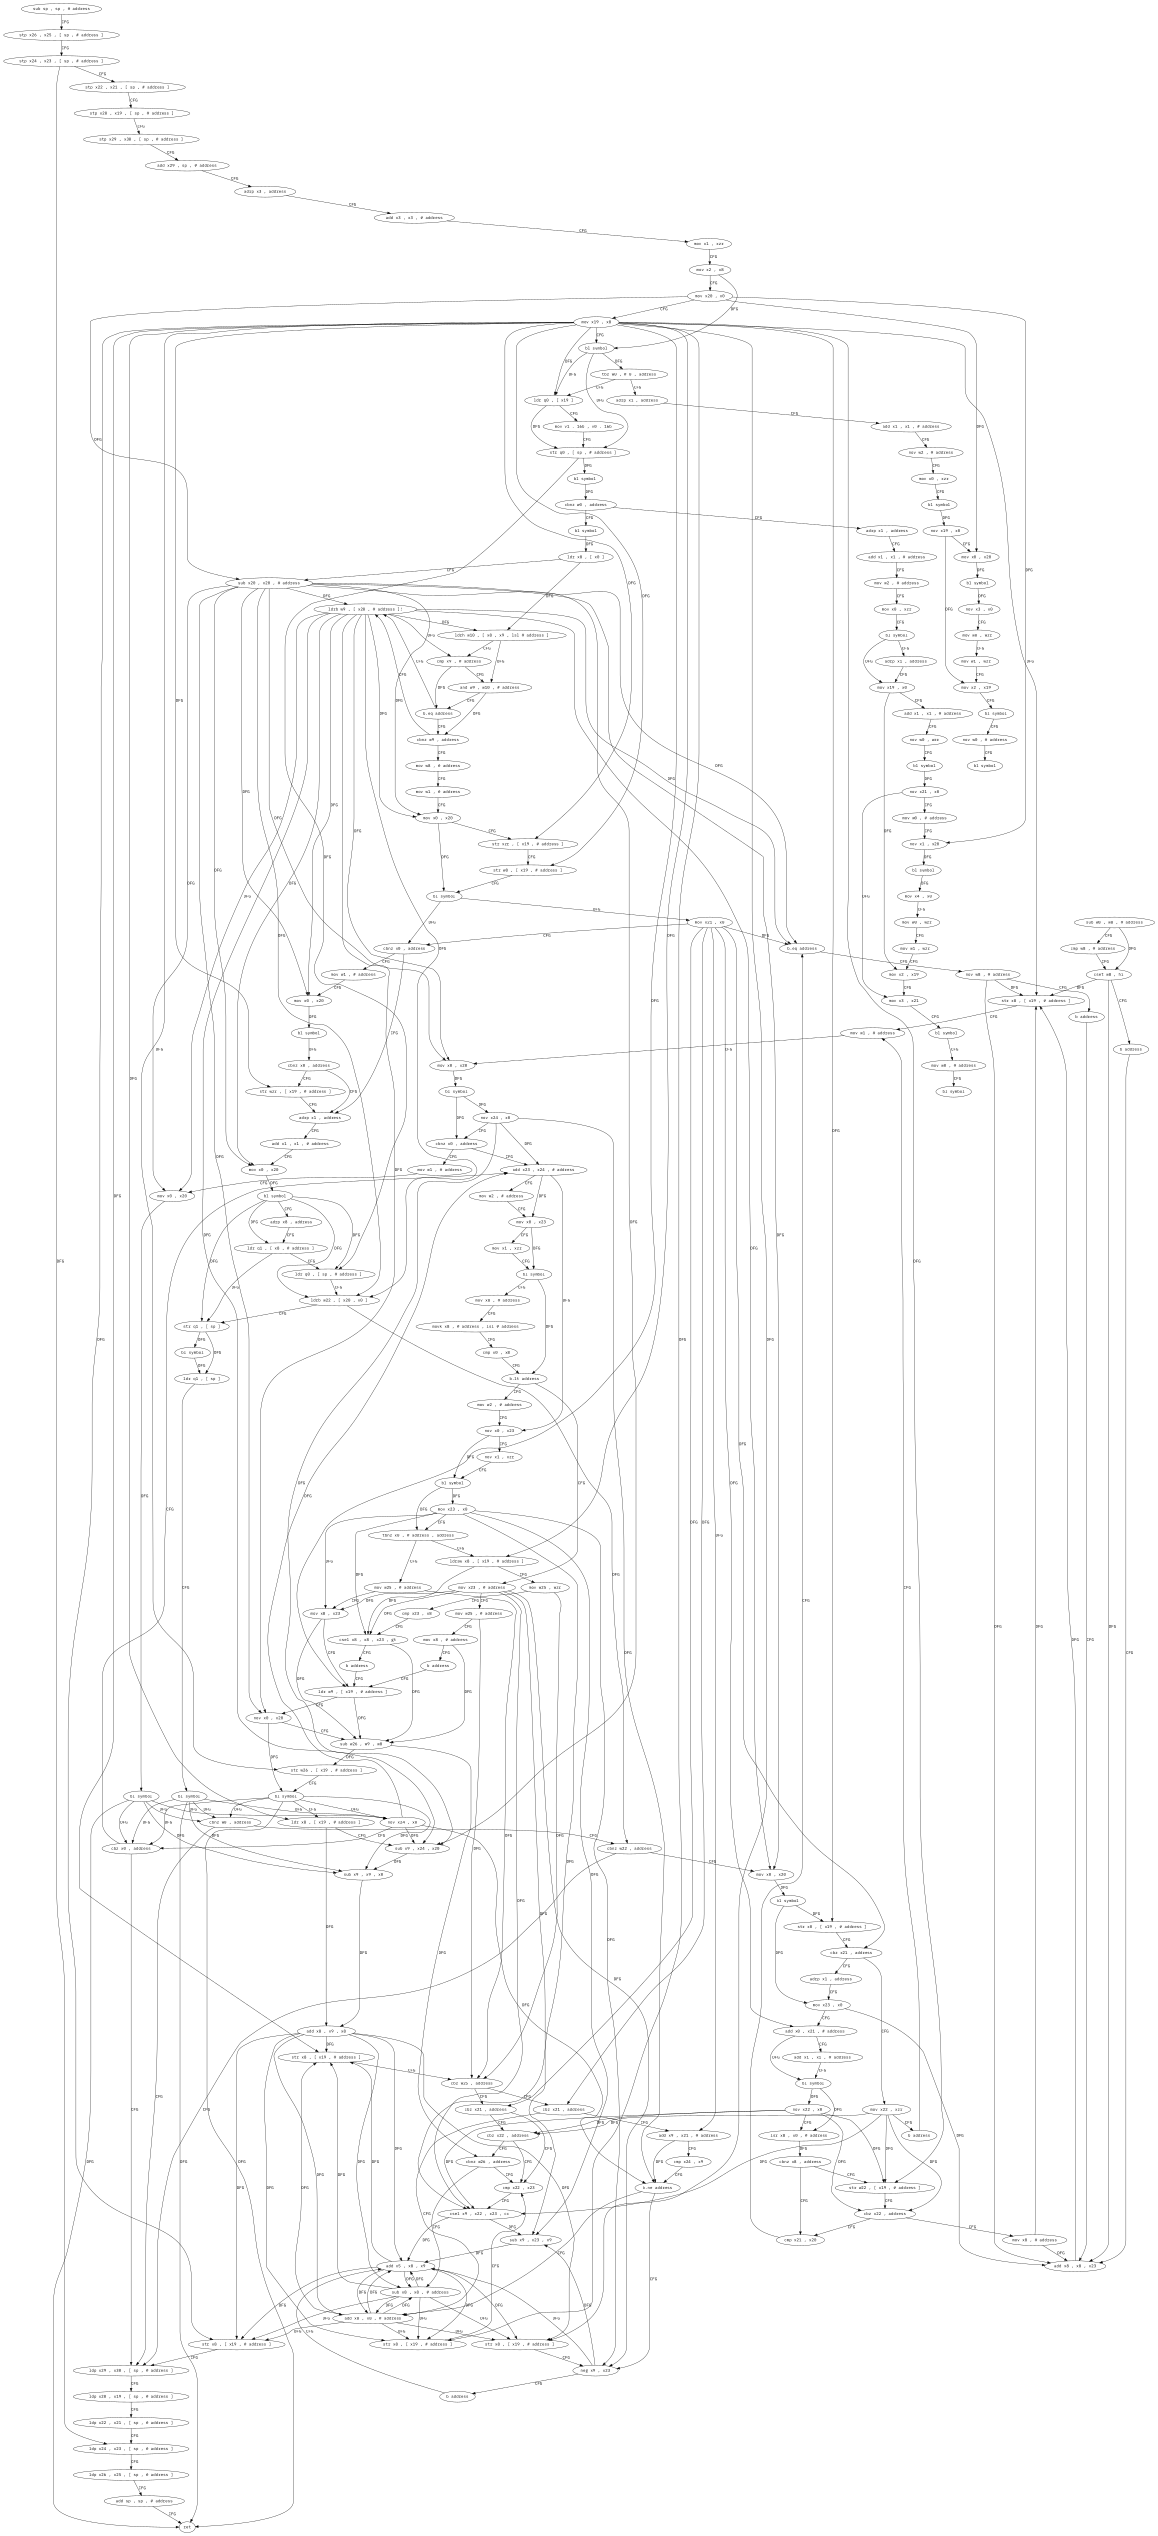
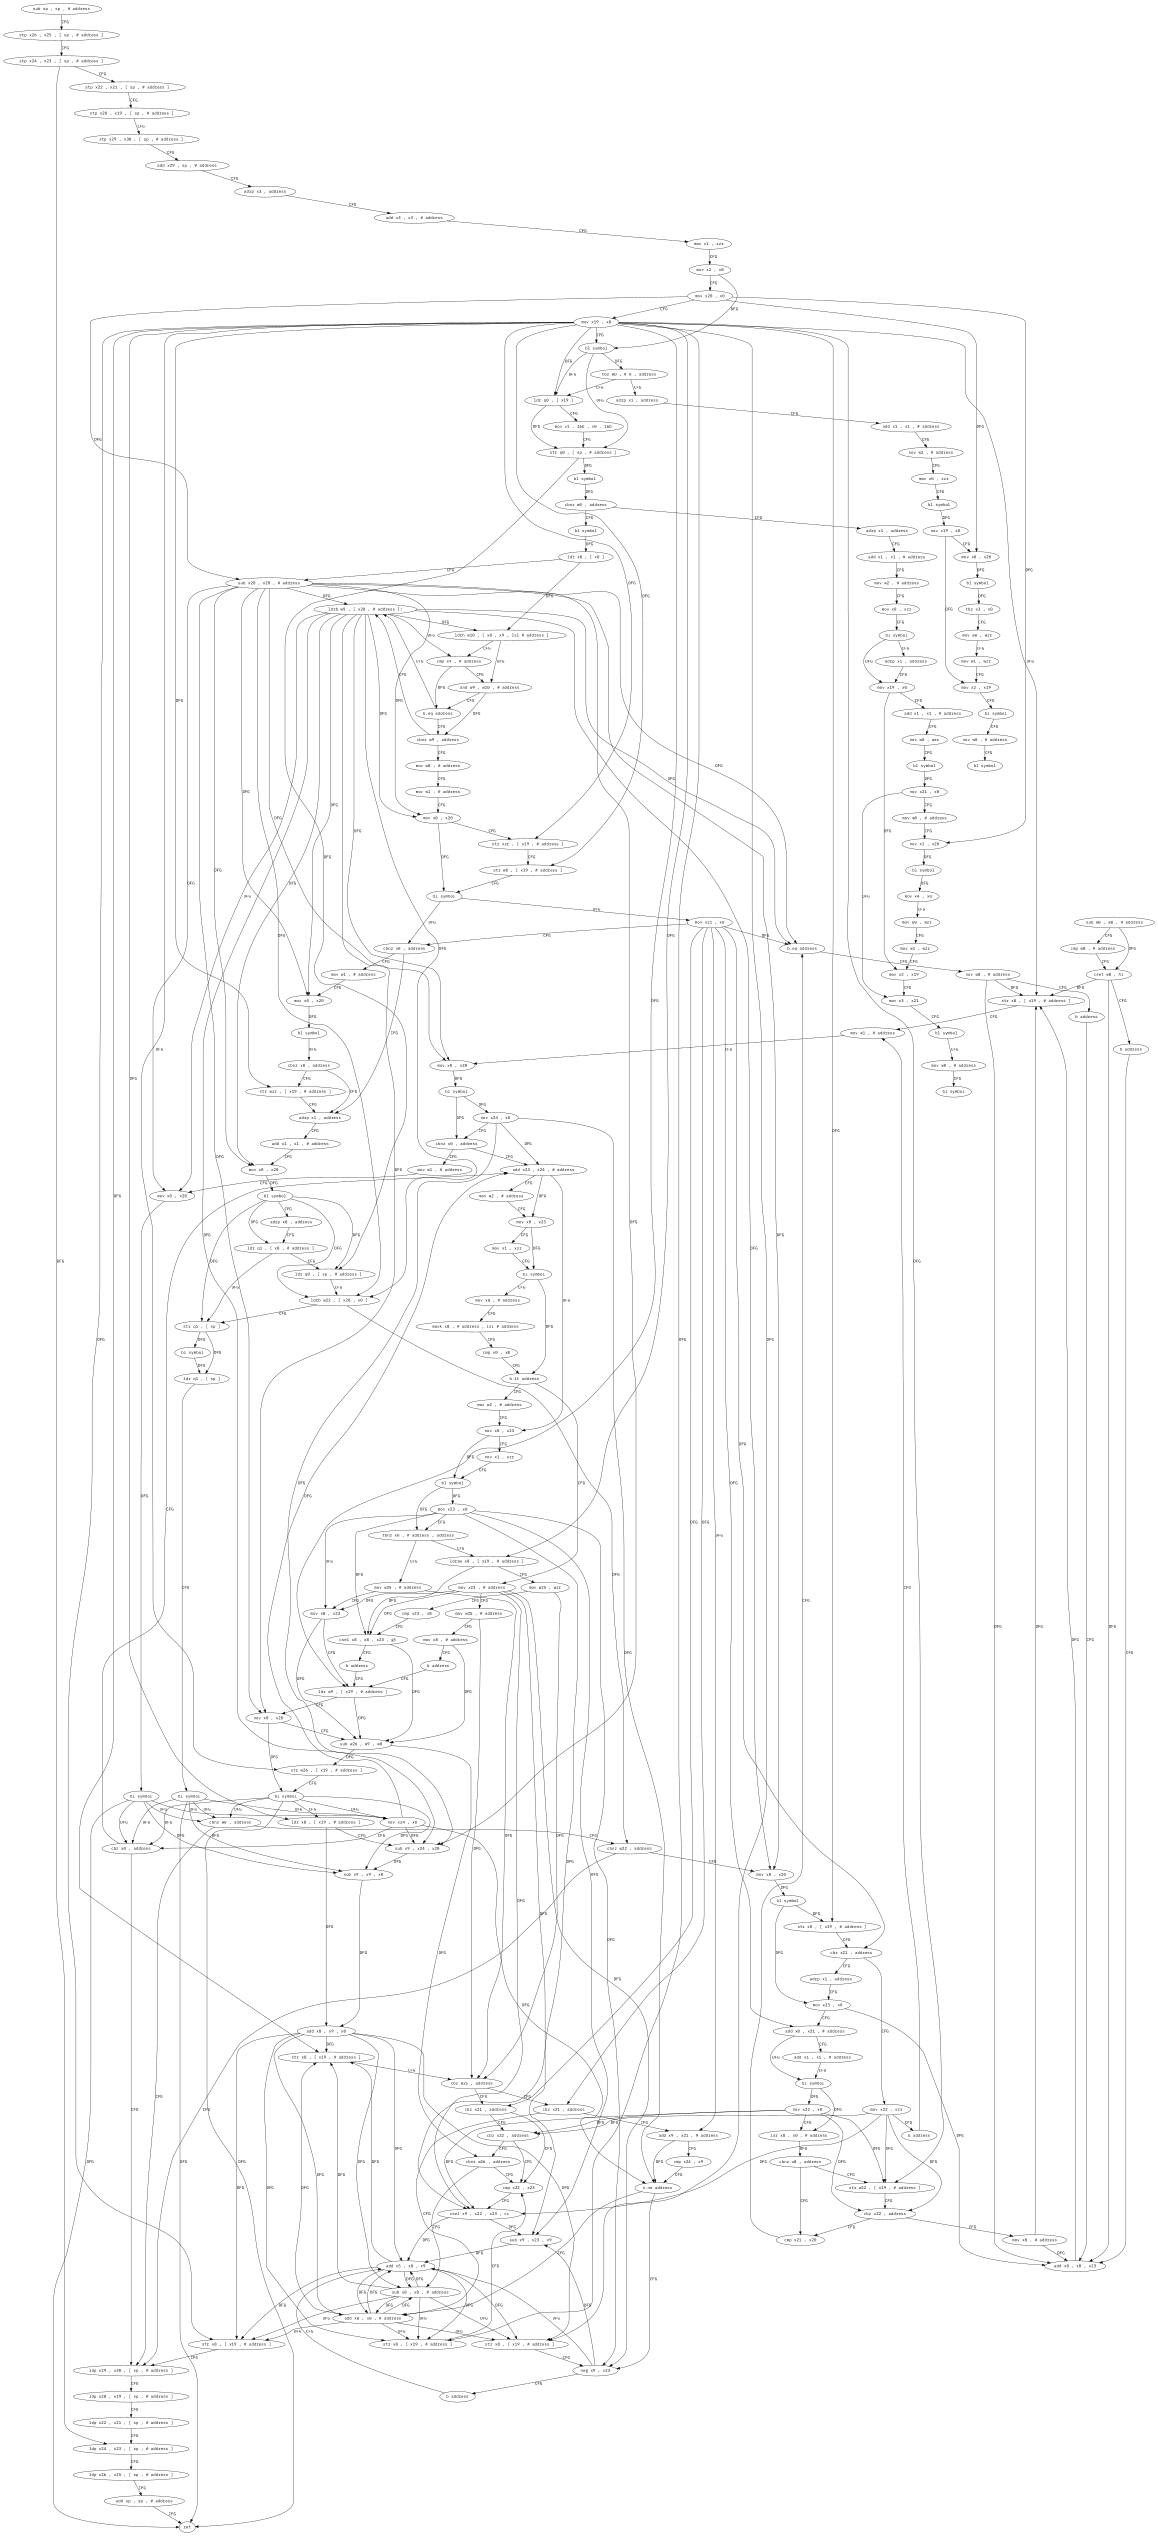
(979, 609) -> (979, 609)
